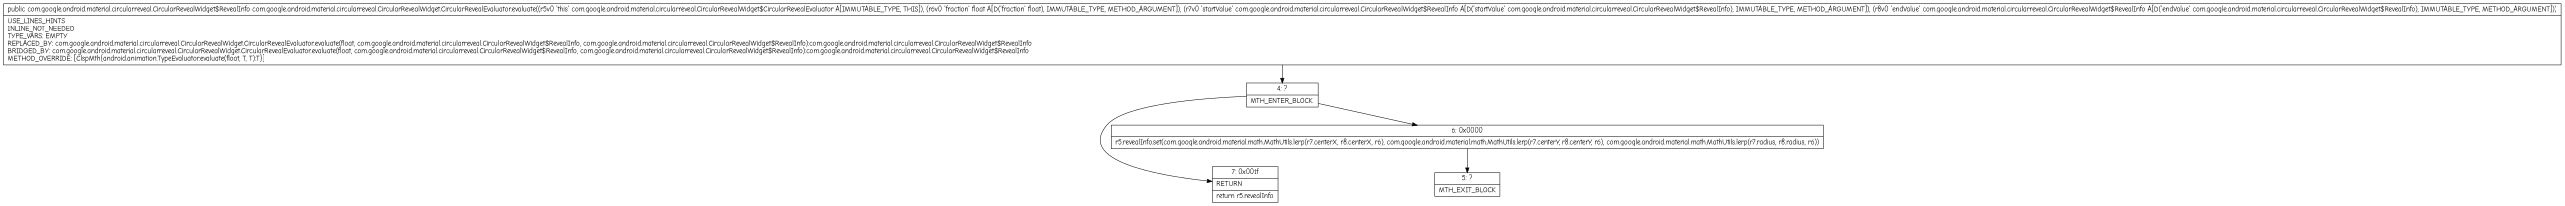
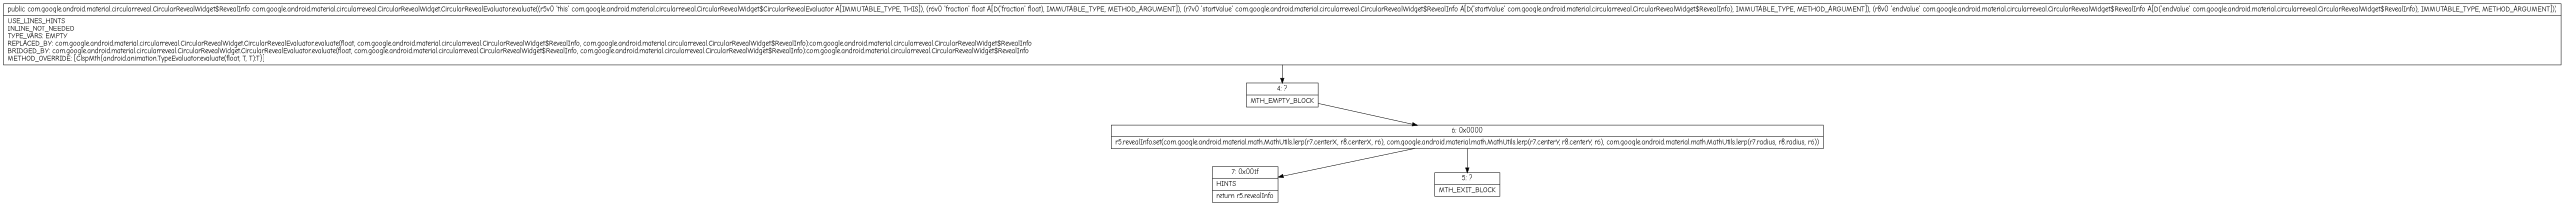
(1282, 101) -> (1282, 101)
(1110, 123) -> (1349, 162)
(1229, 184) -> (1226, 184)
